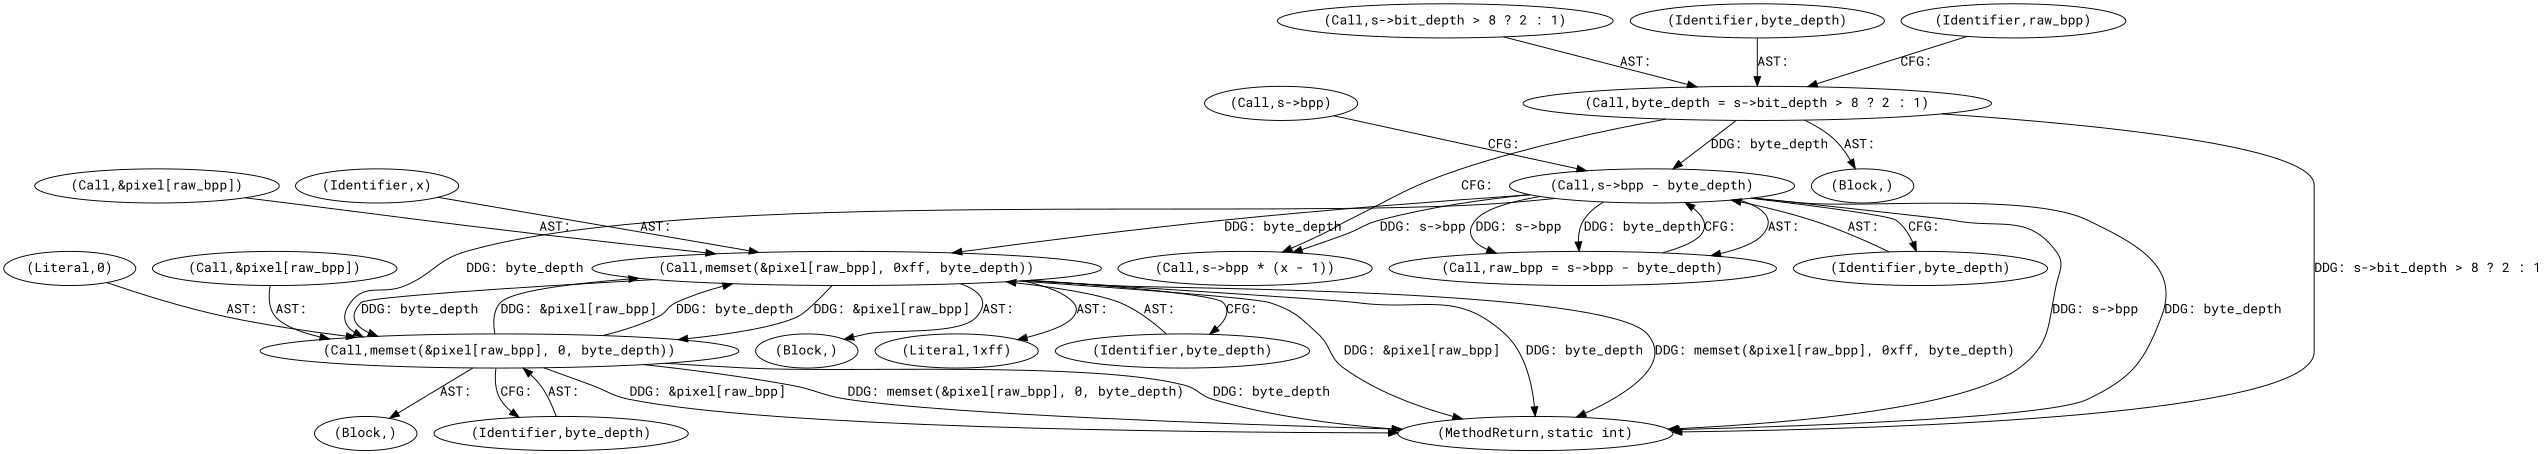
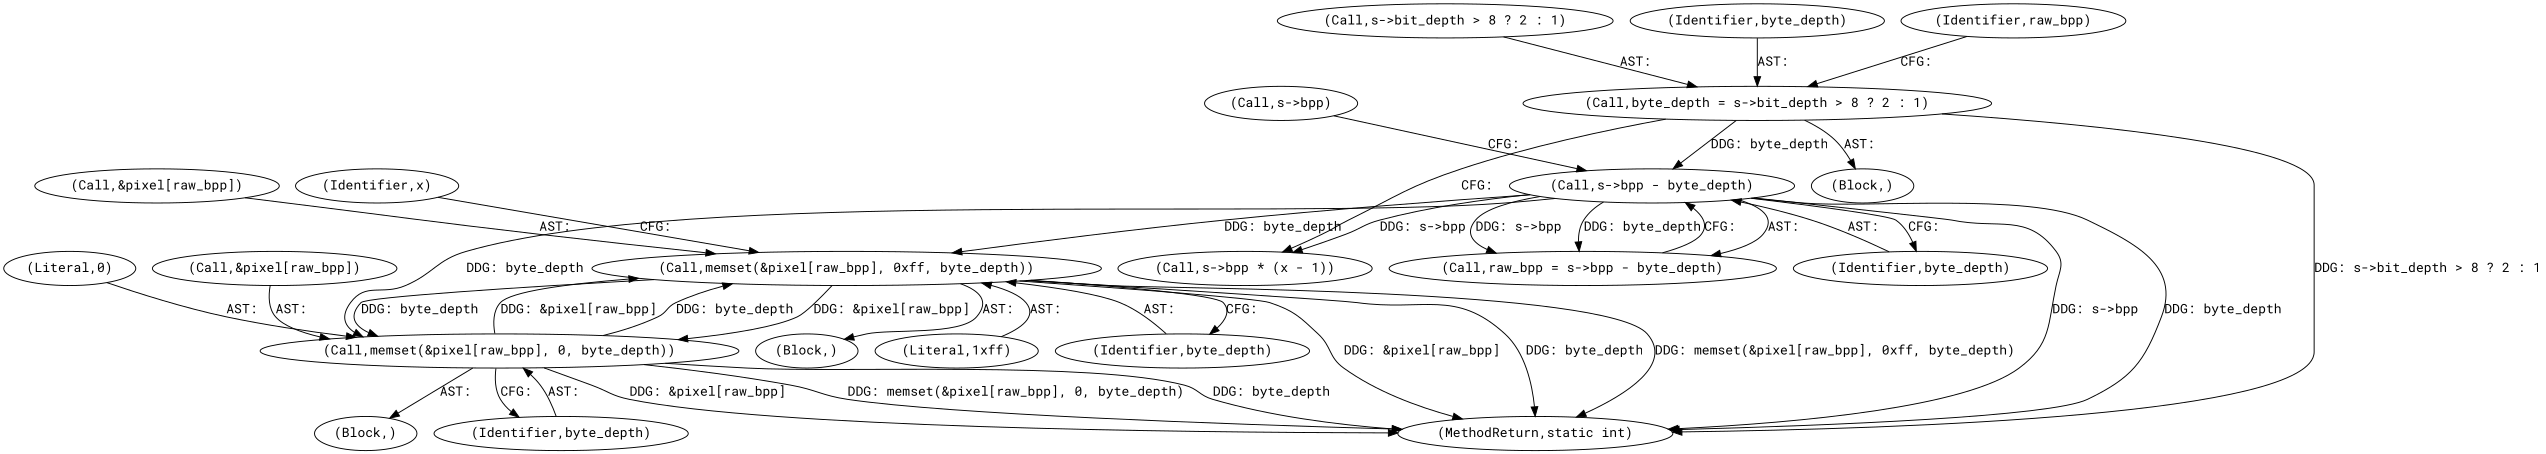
(660, 227) -> (660, 227)
(1076, 307) -> (1029, 307)
